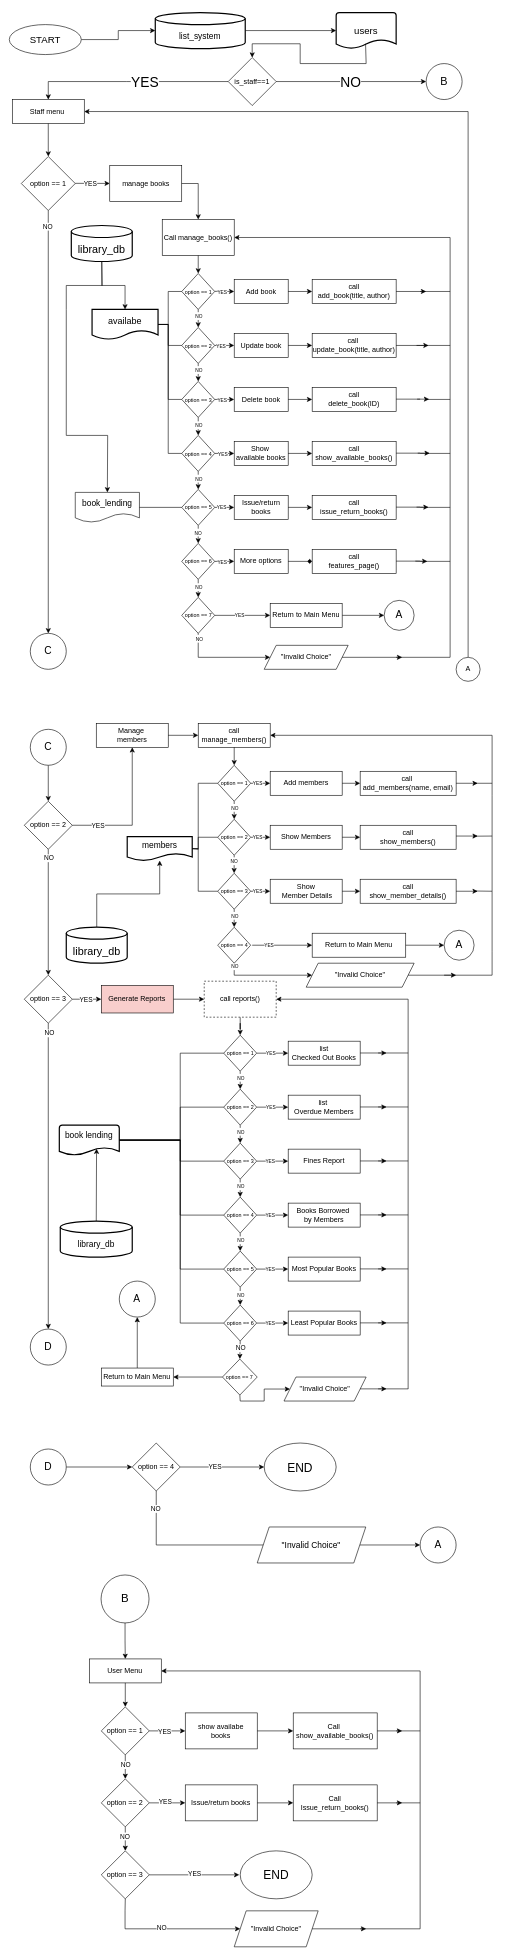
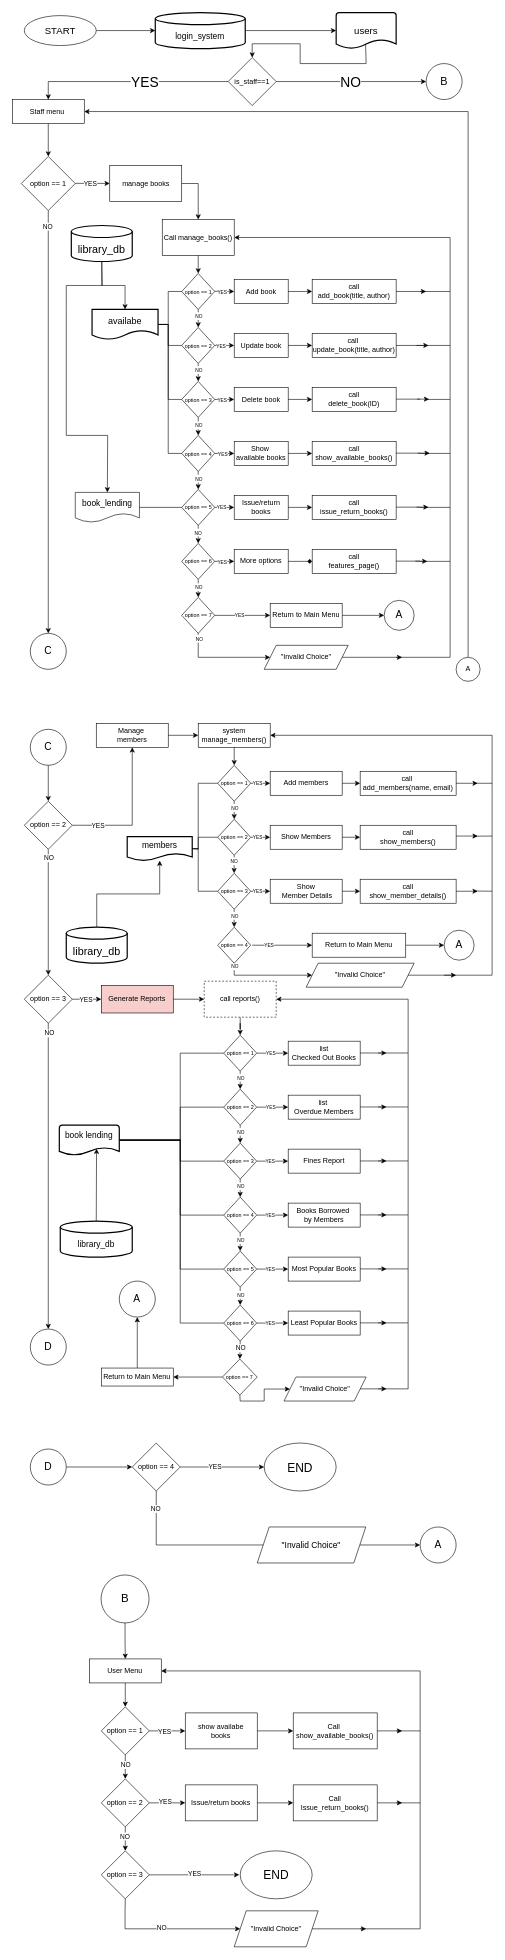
(200, 30) -> (200, 30)
(45, 39) -> (60, 30)
(234, 735) -> (234, 735)
